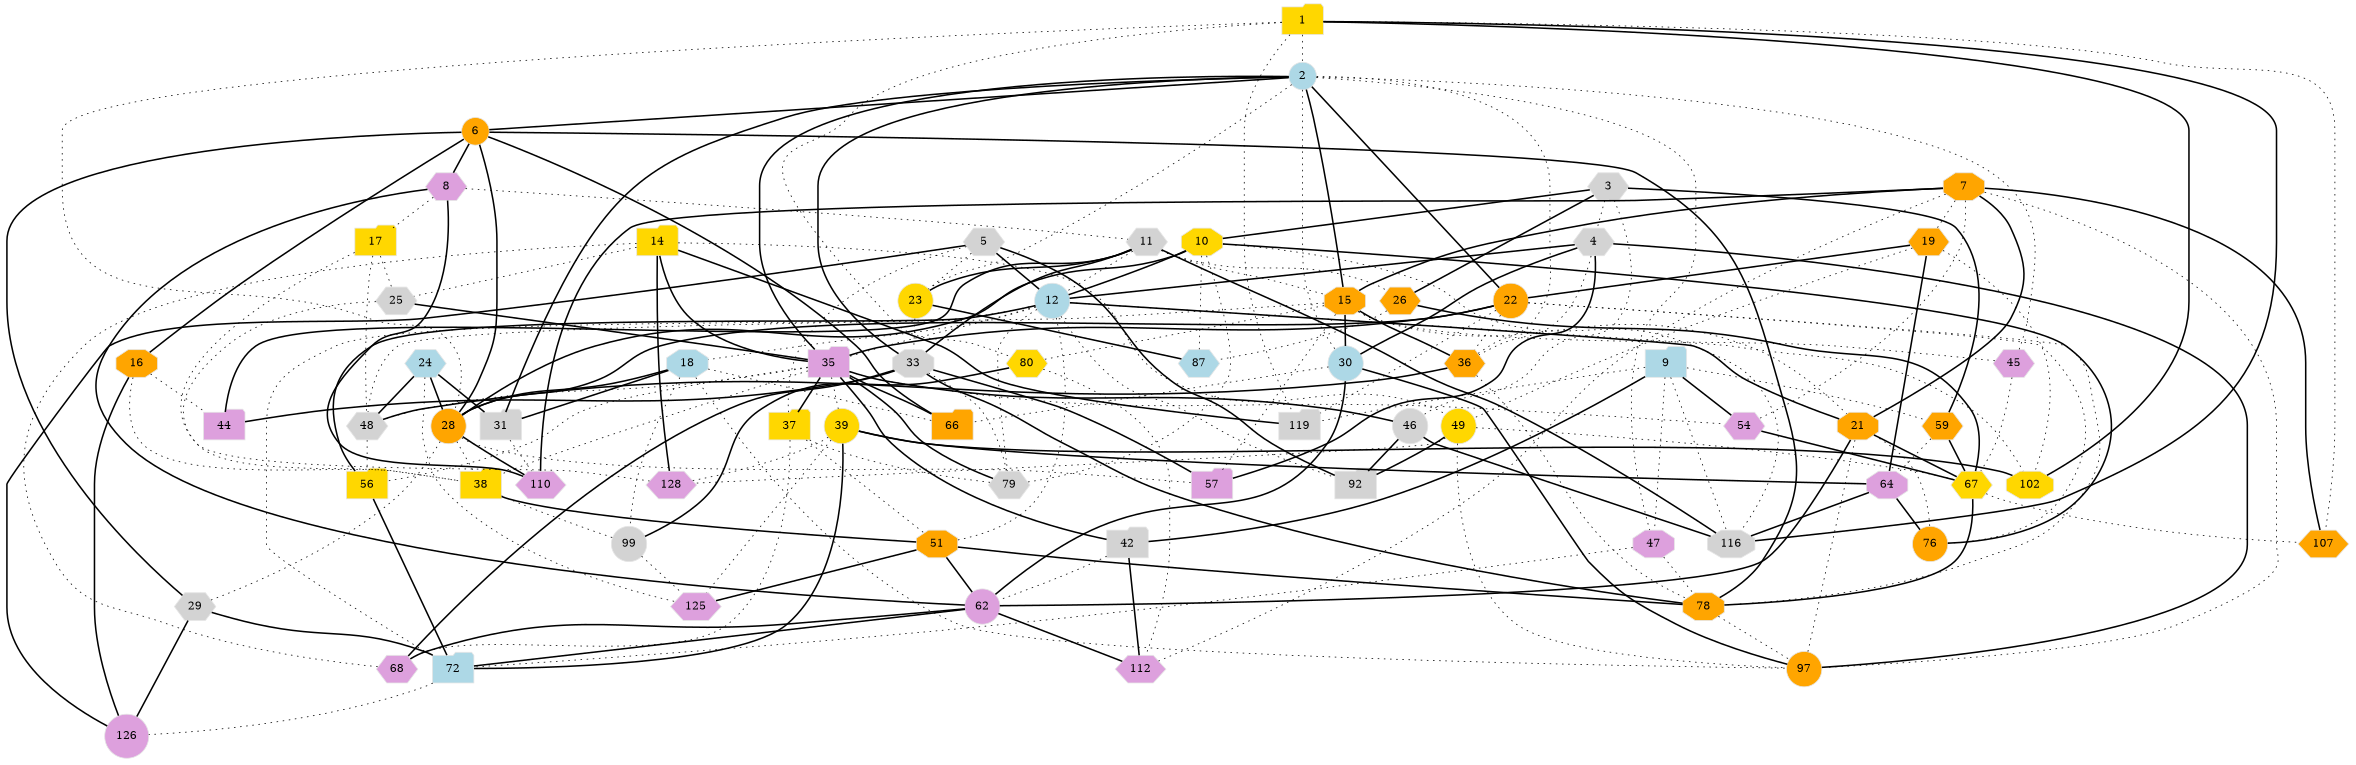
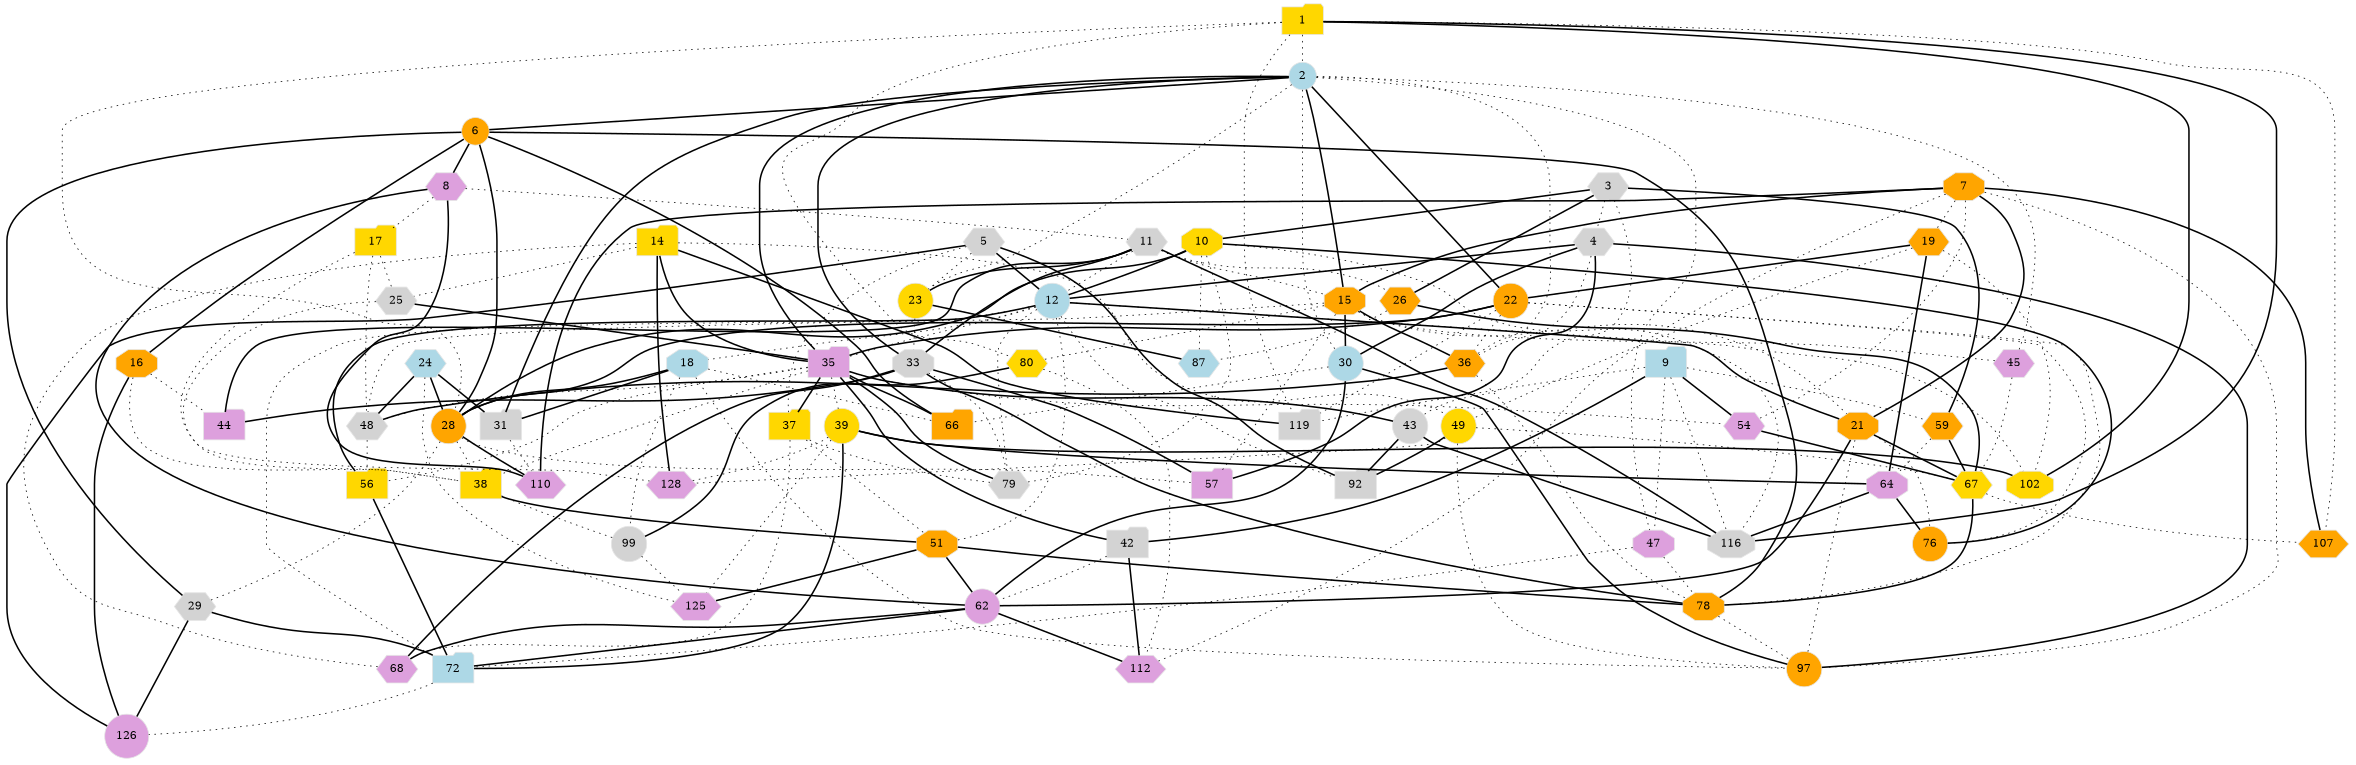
(1410, 426) -> (1410, 426)
